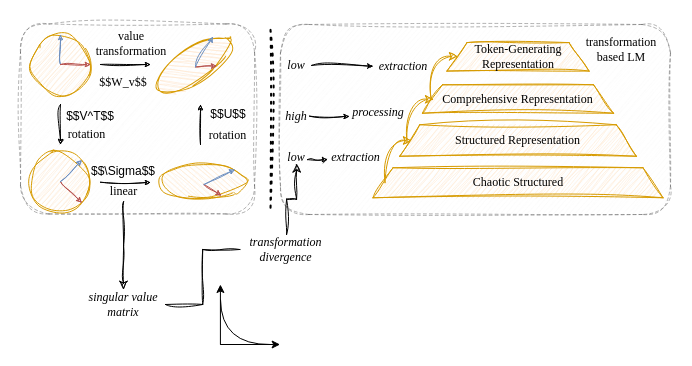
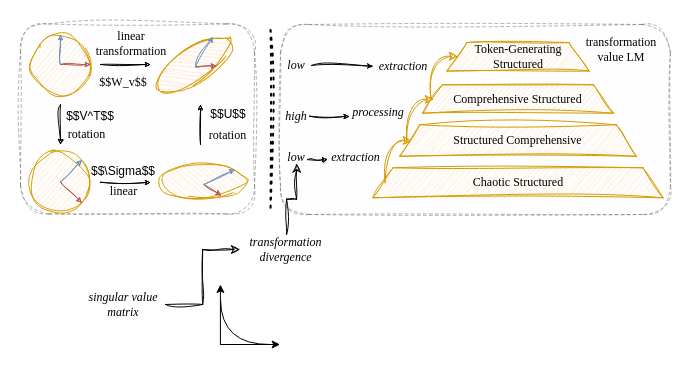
(132, 44) -> (132, 44)
(622, 50) -> (622, 50)
(519, 57) -> (519, 57)
(518, 100) -> (518, 100)
(518, 141) -> (518, 141)
(124, 249) -> none
(234, 250) -> (231, 250)
